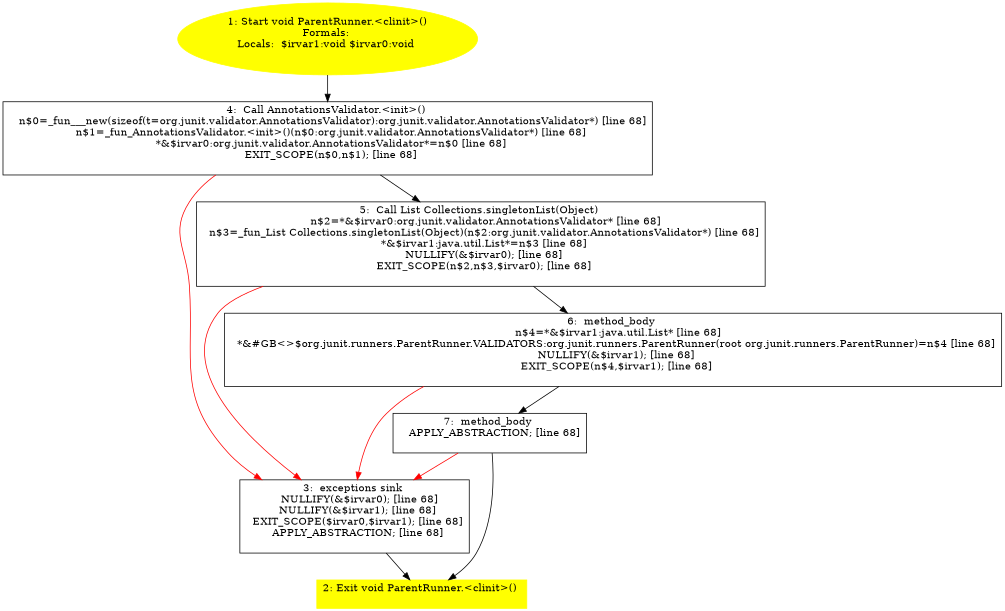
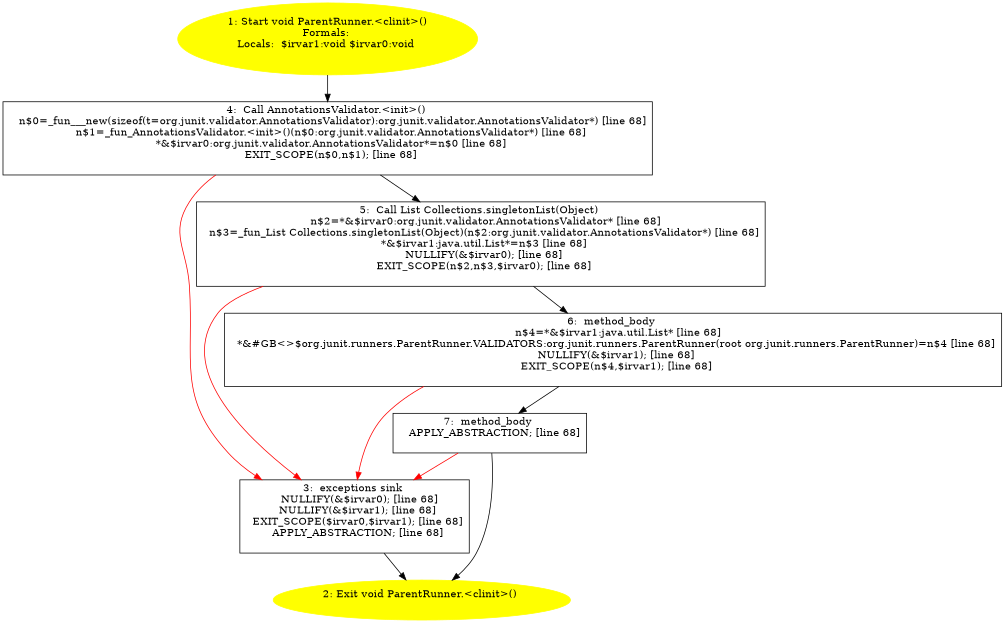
(422, 594) -> (422, 600)
